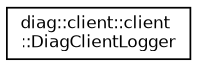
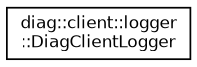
(99, 33) -> (99, 33)
